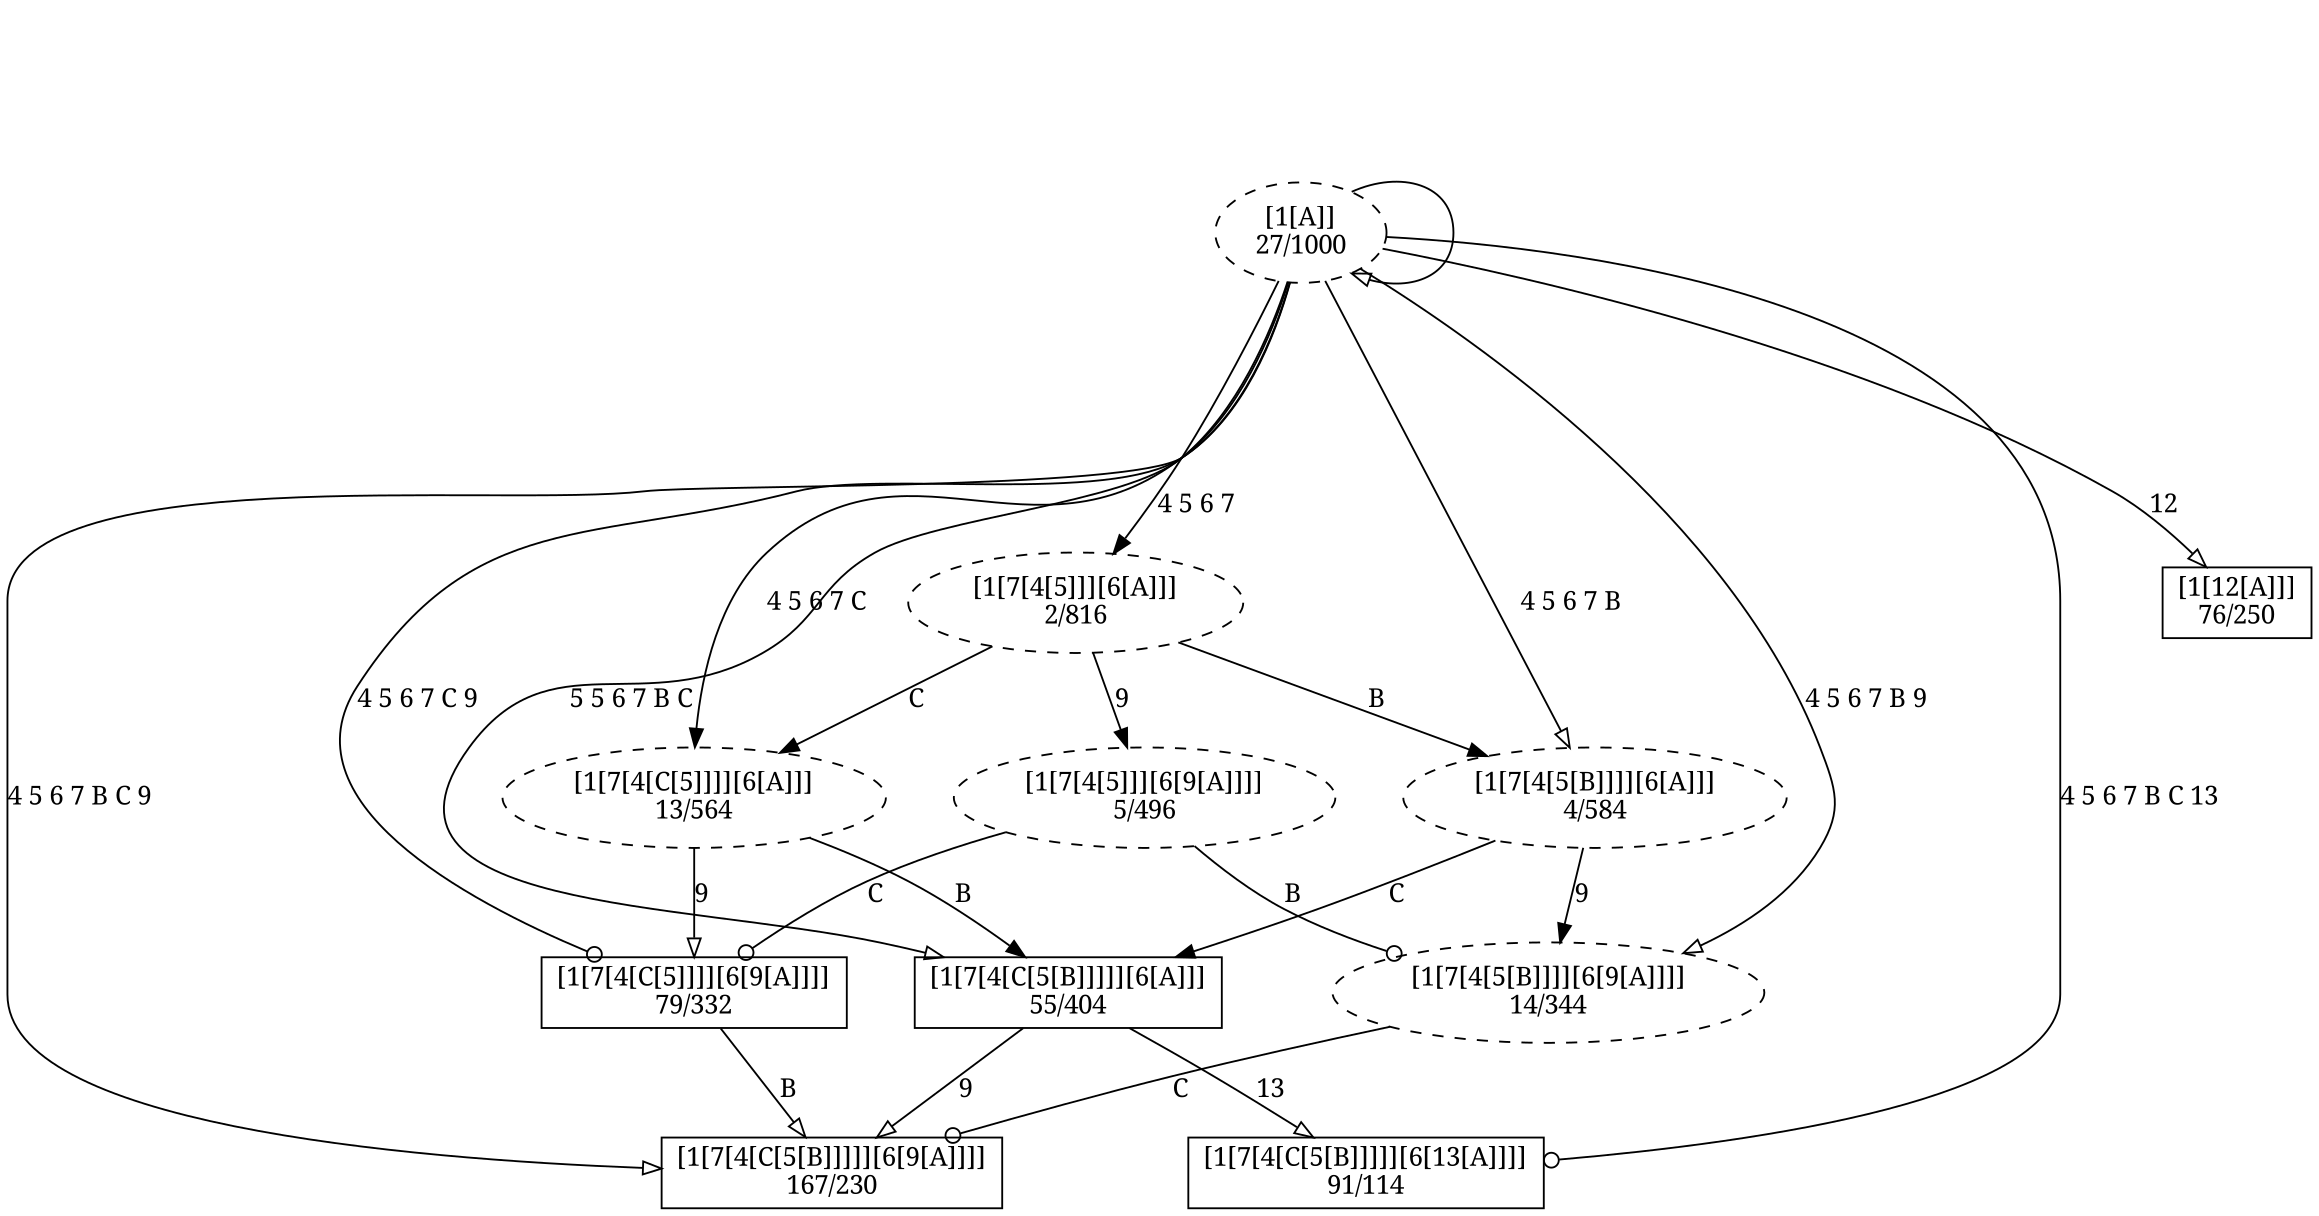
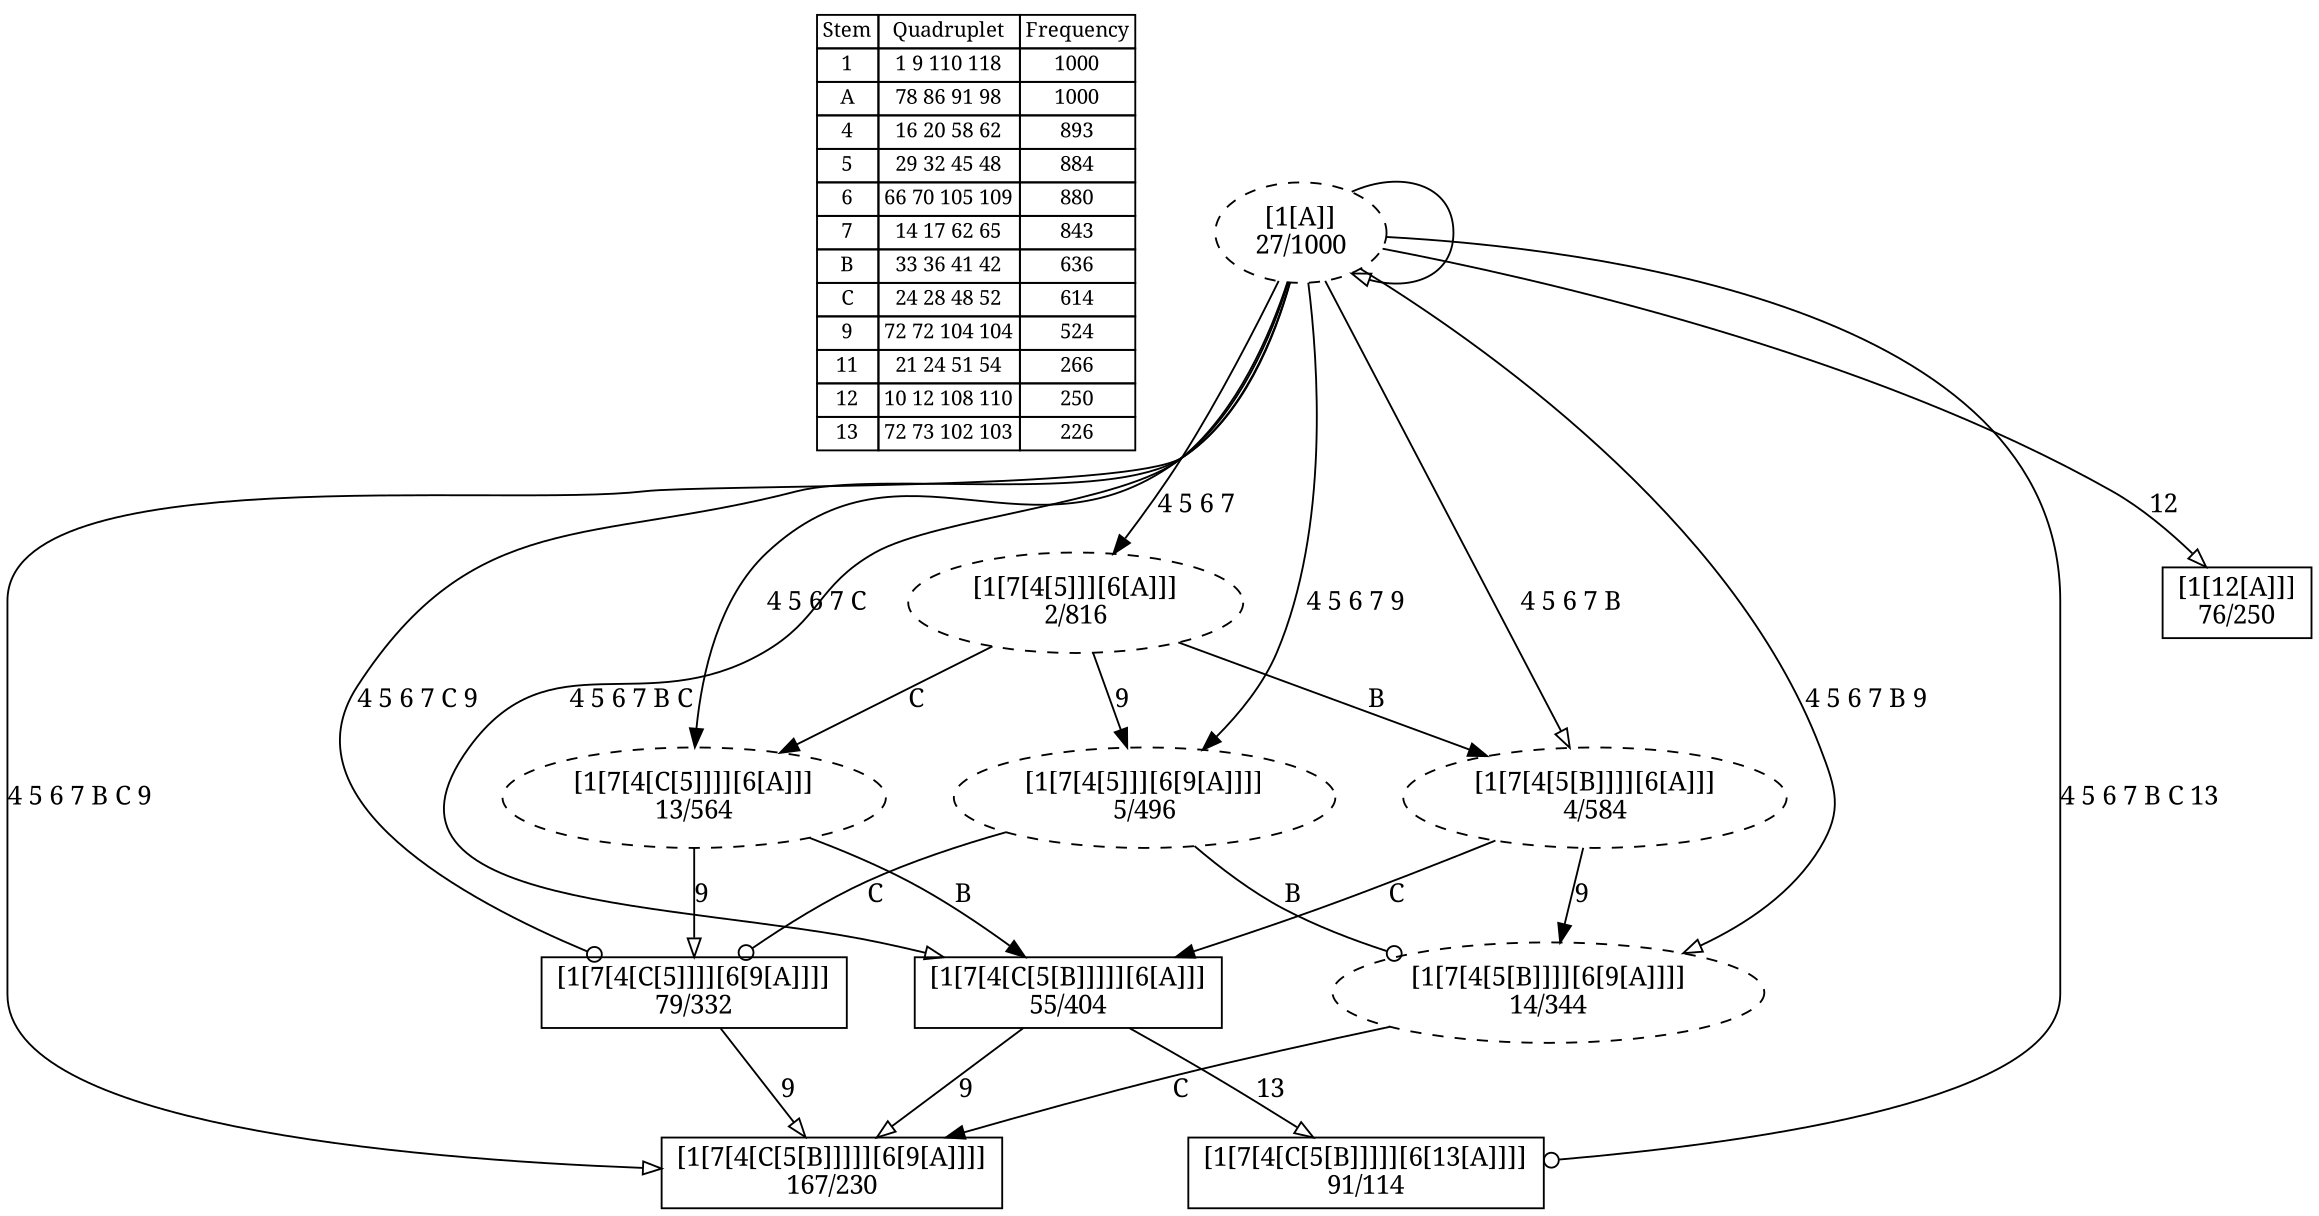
none -> (975, 233)
none -> (1310, 522)
(635, 700) -> (635, 700)
(1174, 1076) -> (1174, 1076)
(792, 1090) -> (792, 1090)
